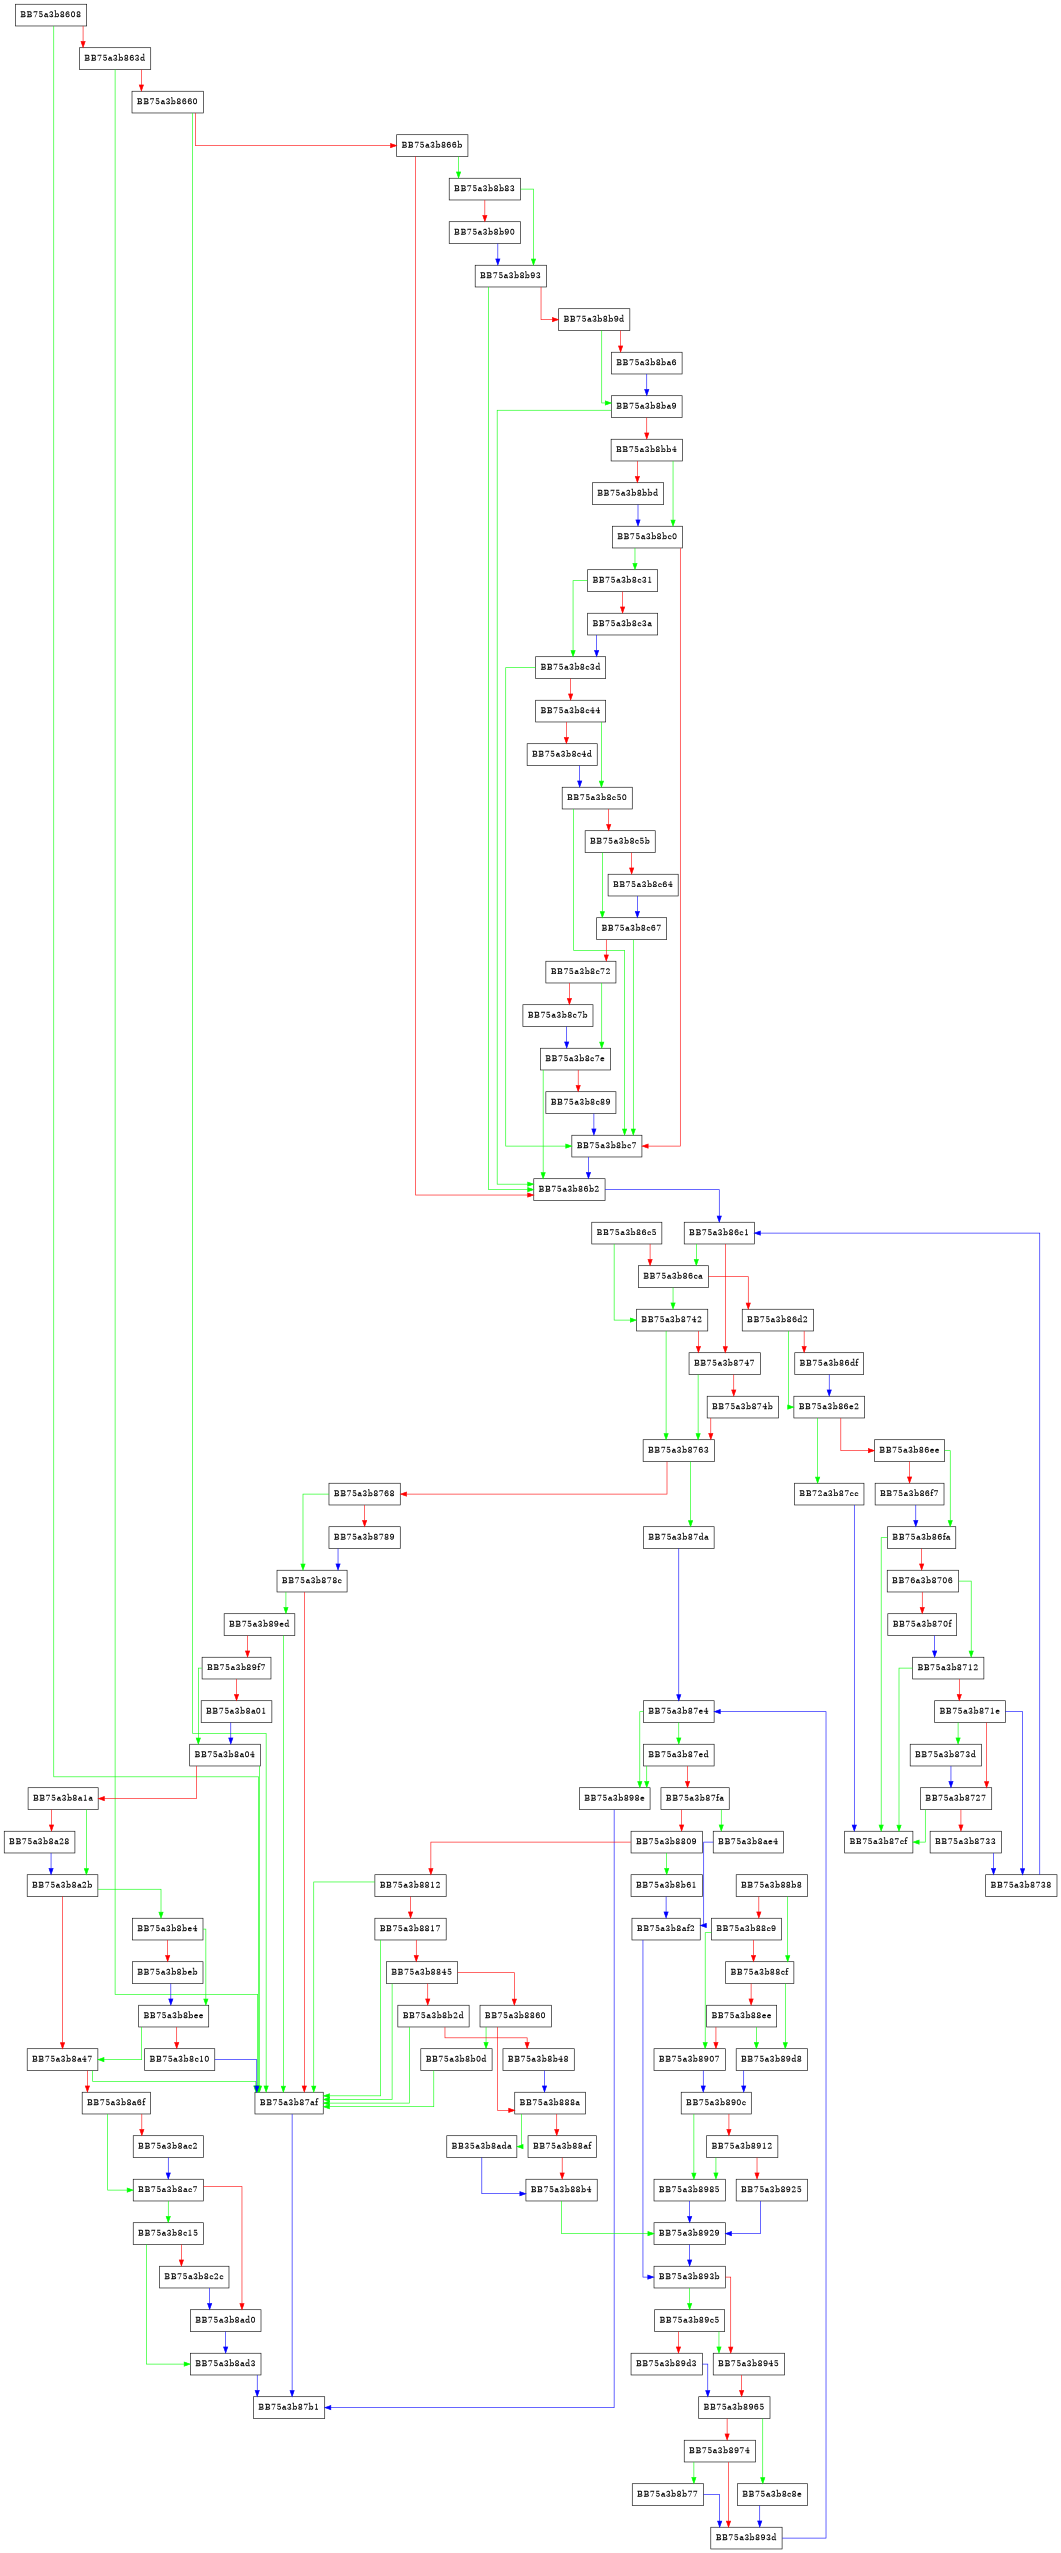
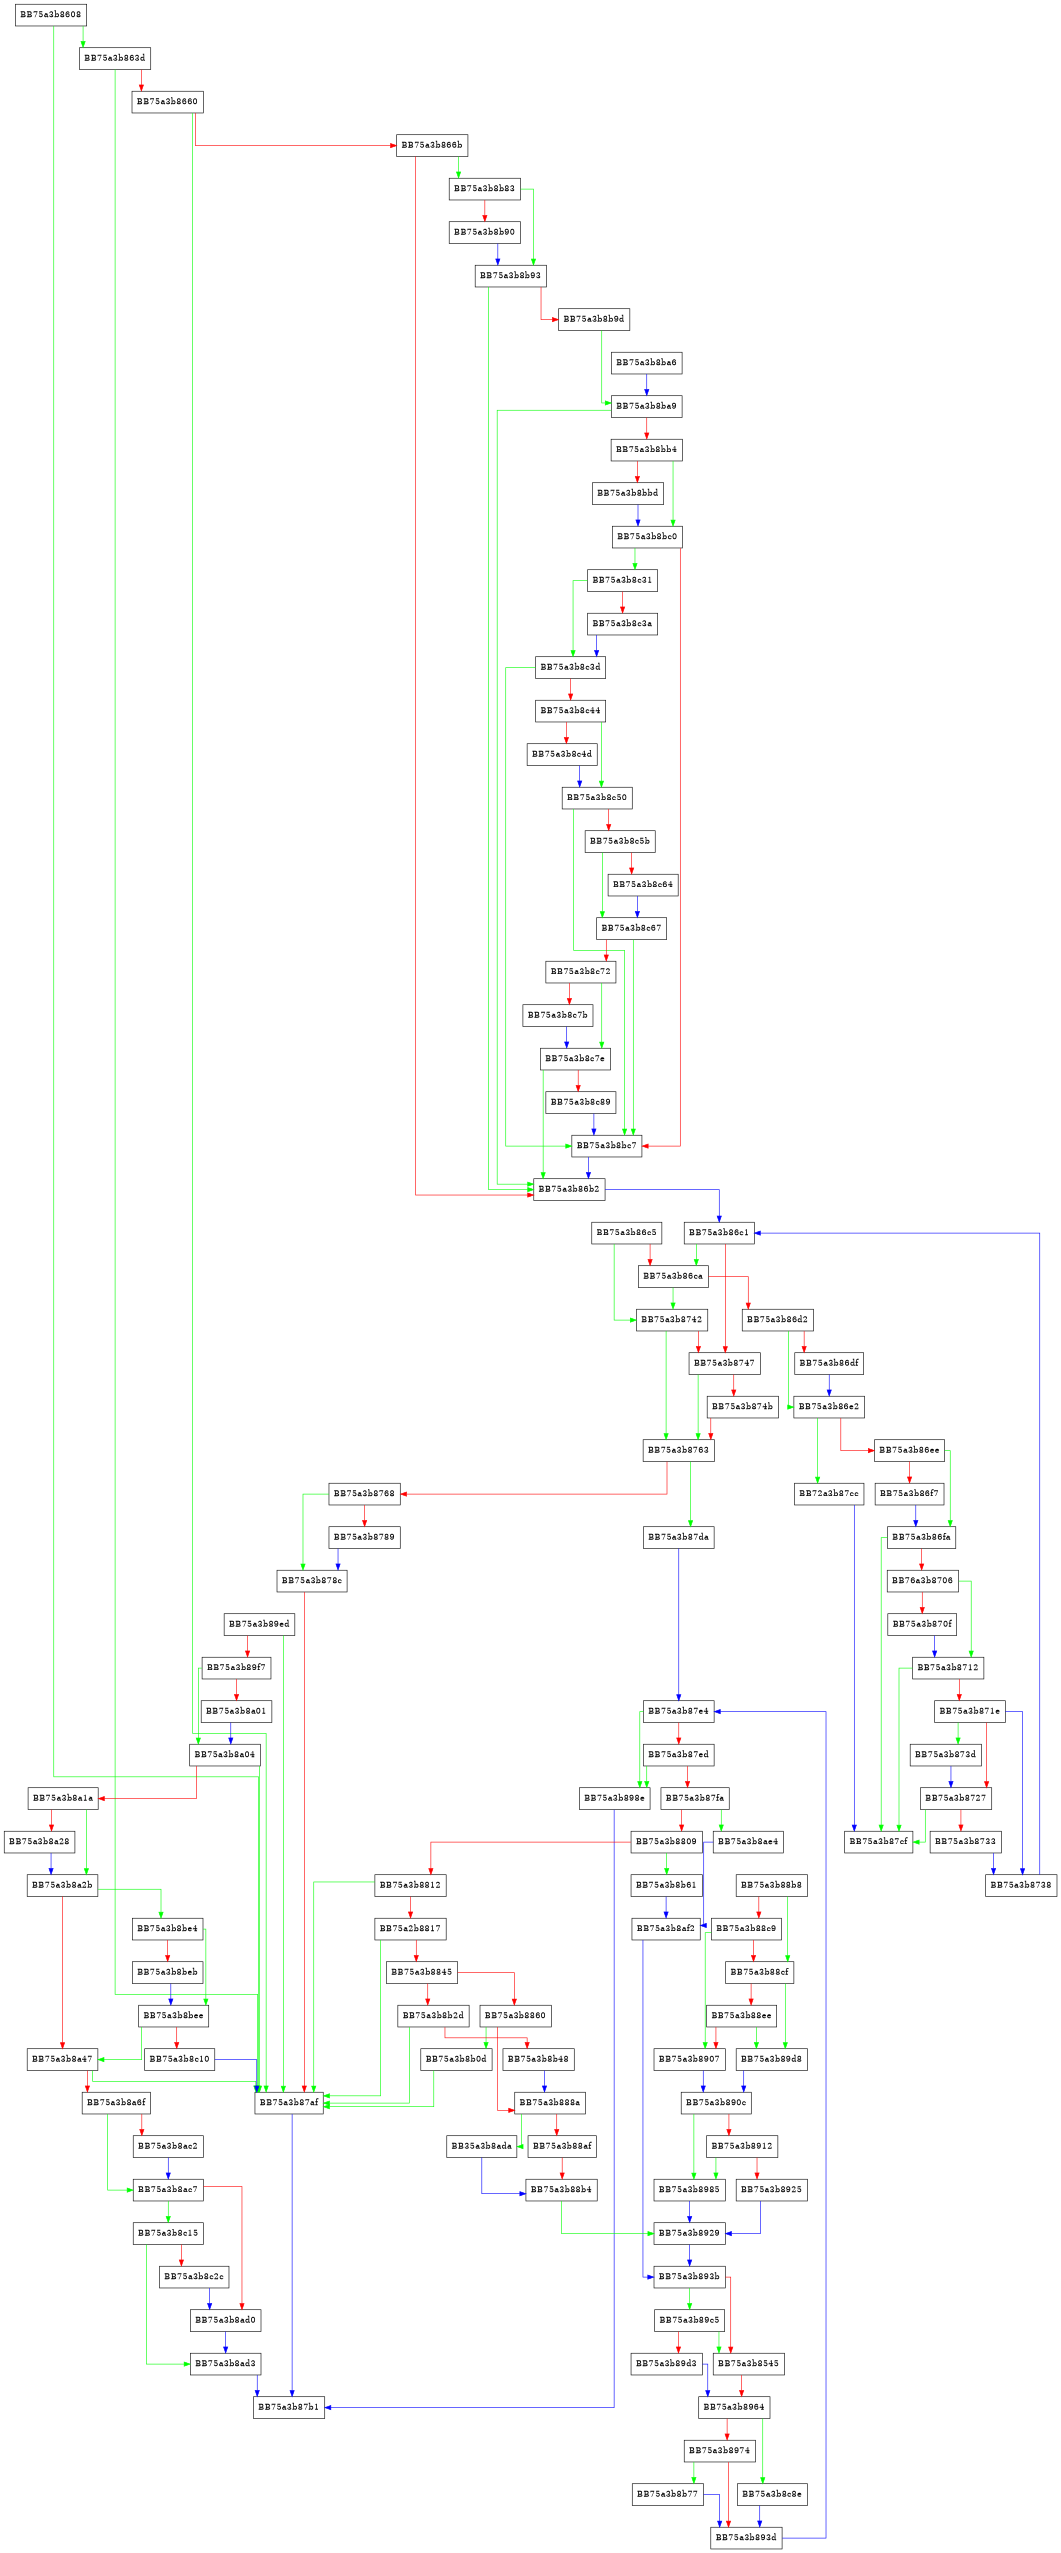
(83, 34) -> (83, 34)
(621, 338) -> none
(286, 1600) -> none
(679, 1730) -> (679, 1730)
(411, 1929) -> (411, 1929)
(392, 2073) -> none
(749, 2364) -> (749, 2364)
(734, 2408) -> (734, 2408)
